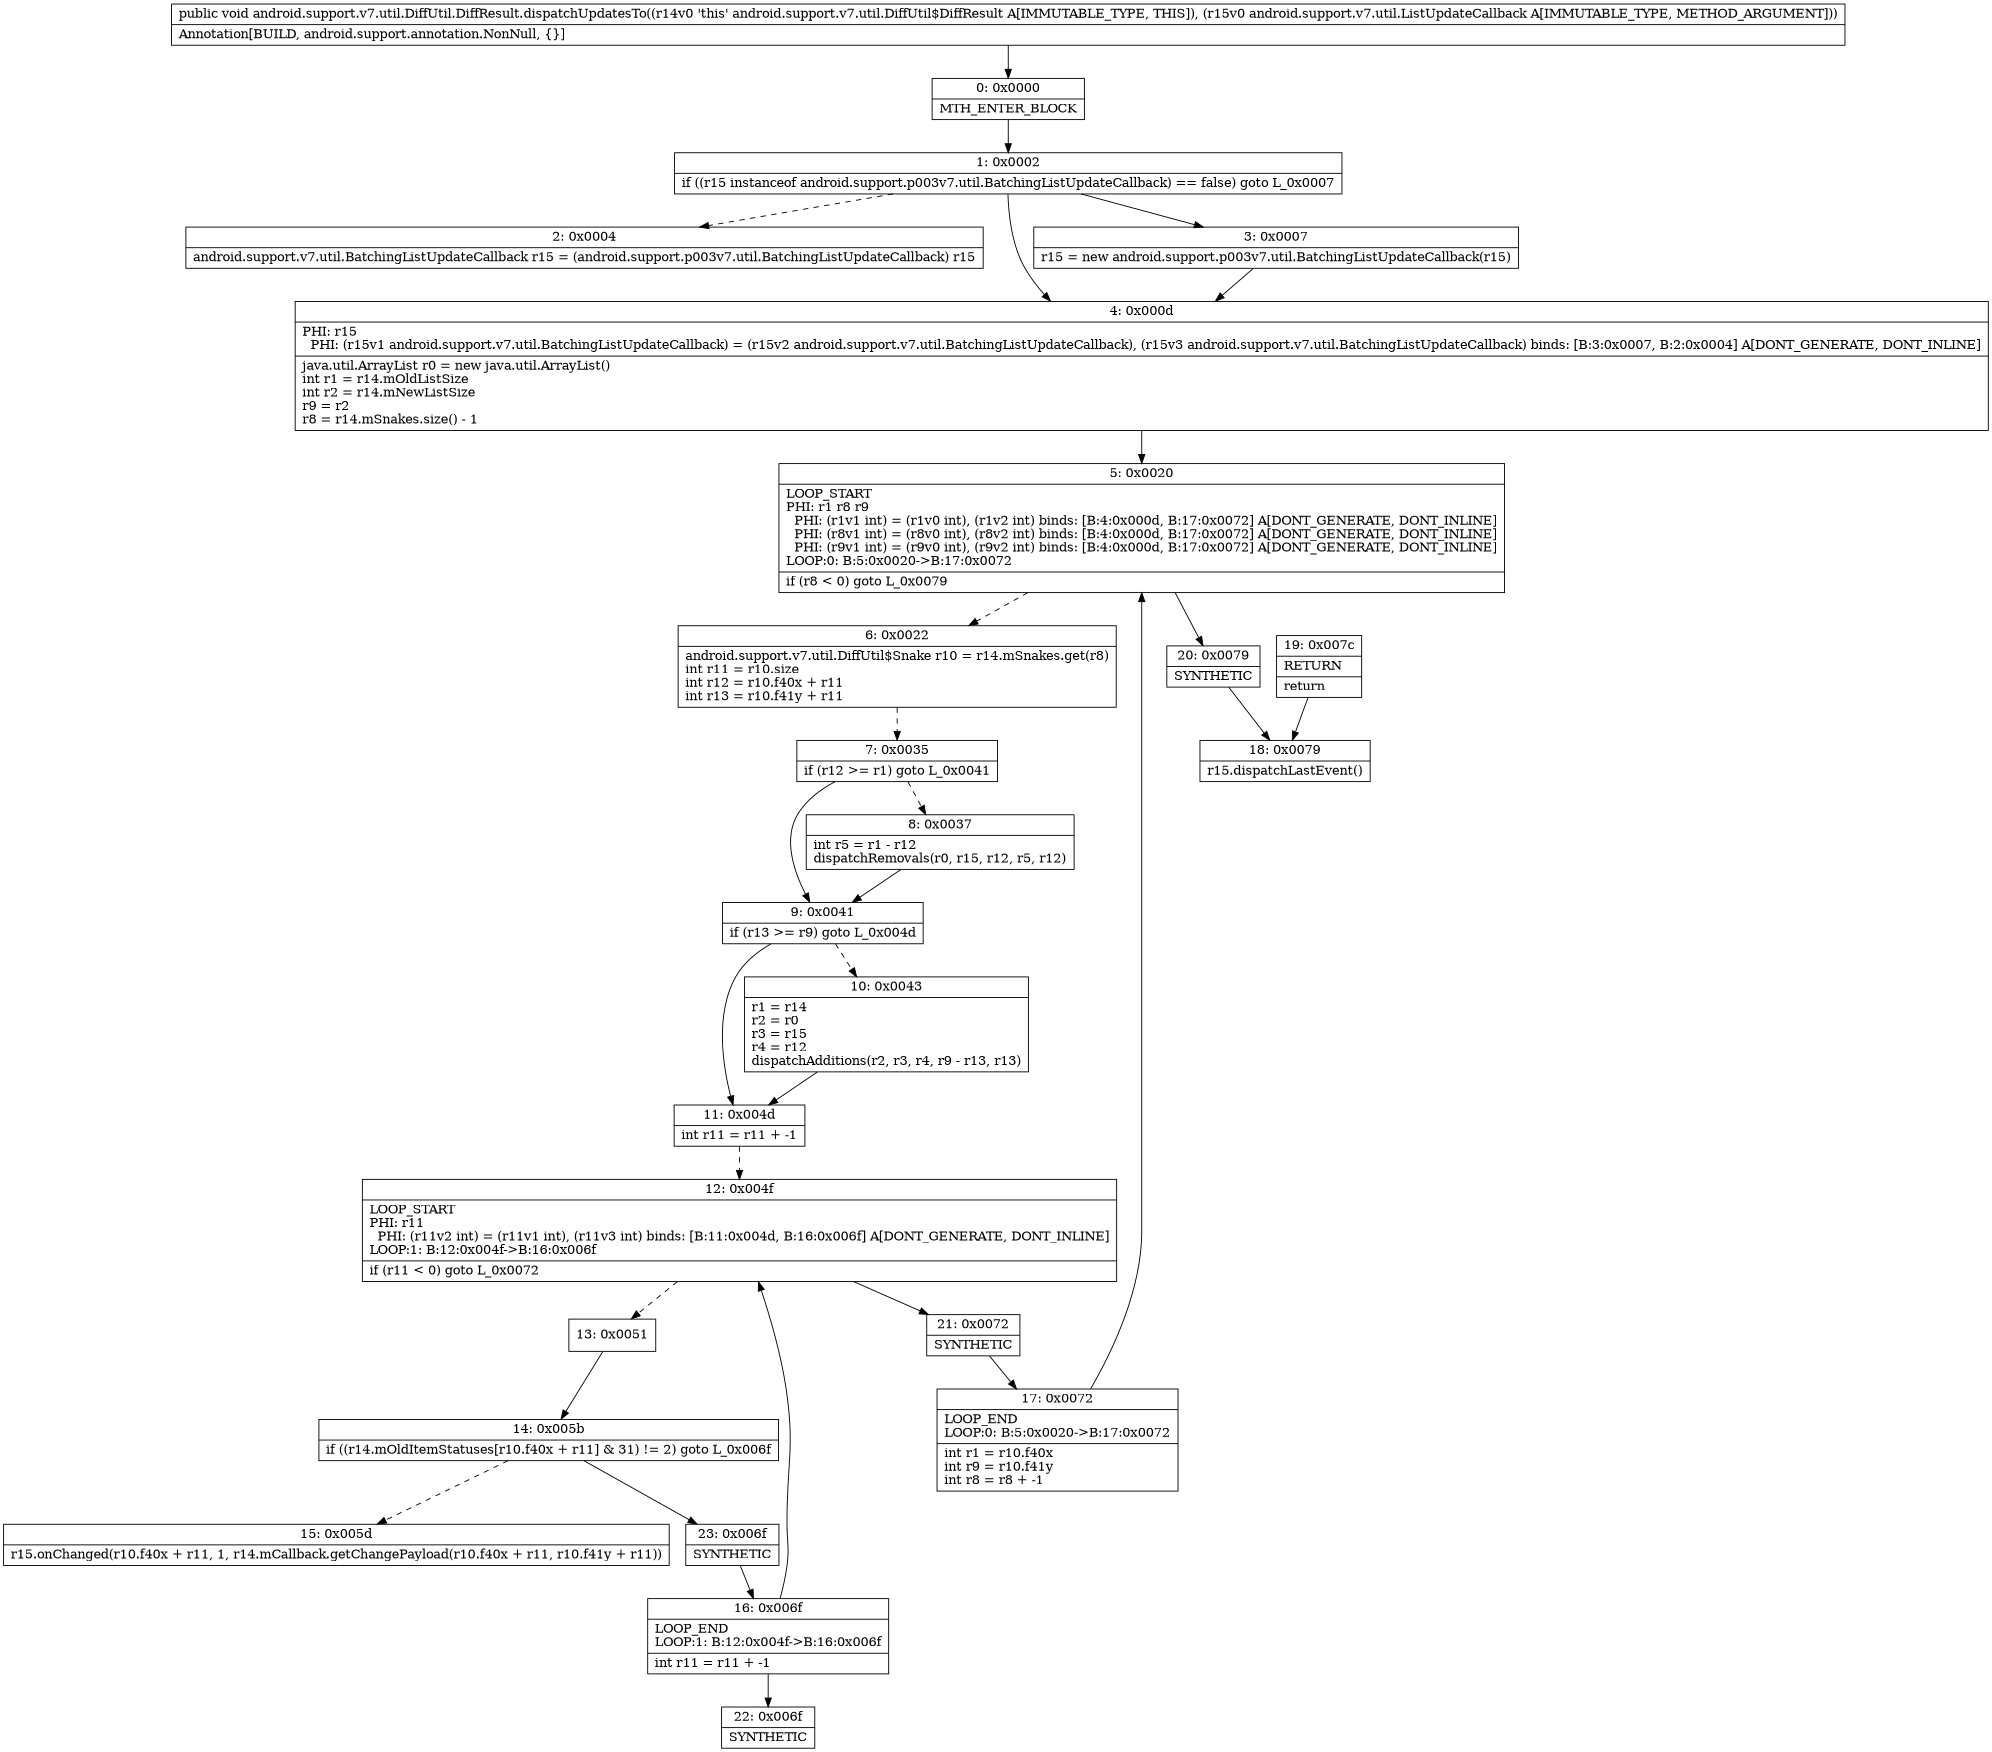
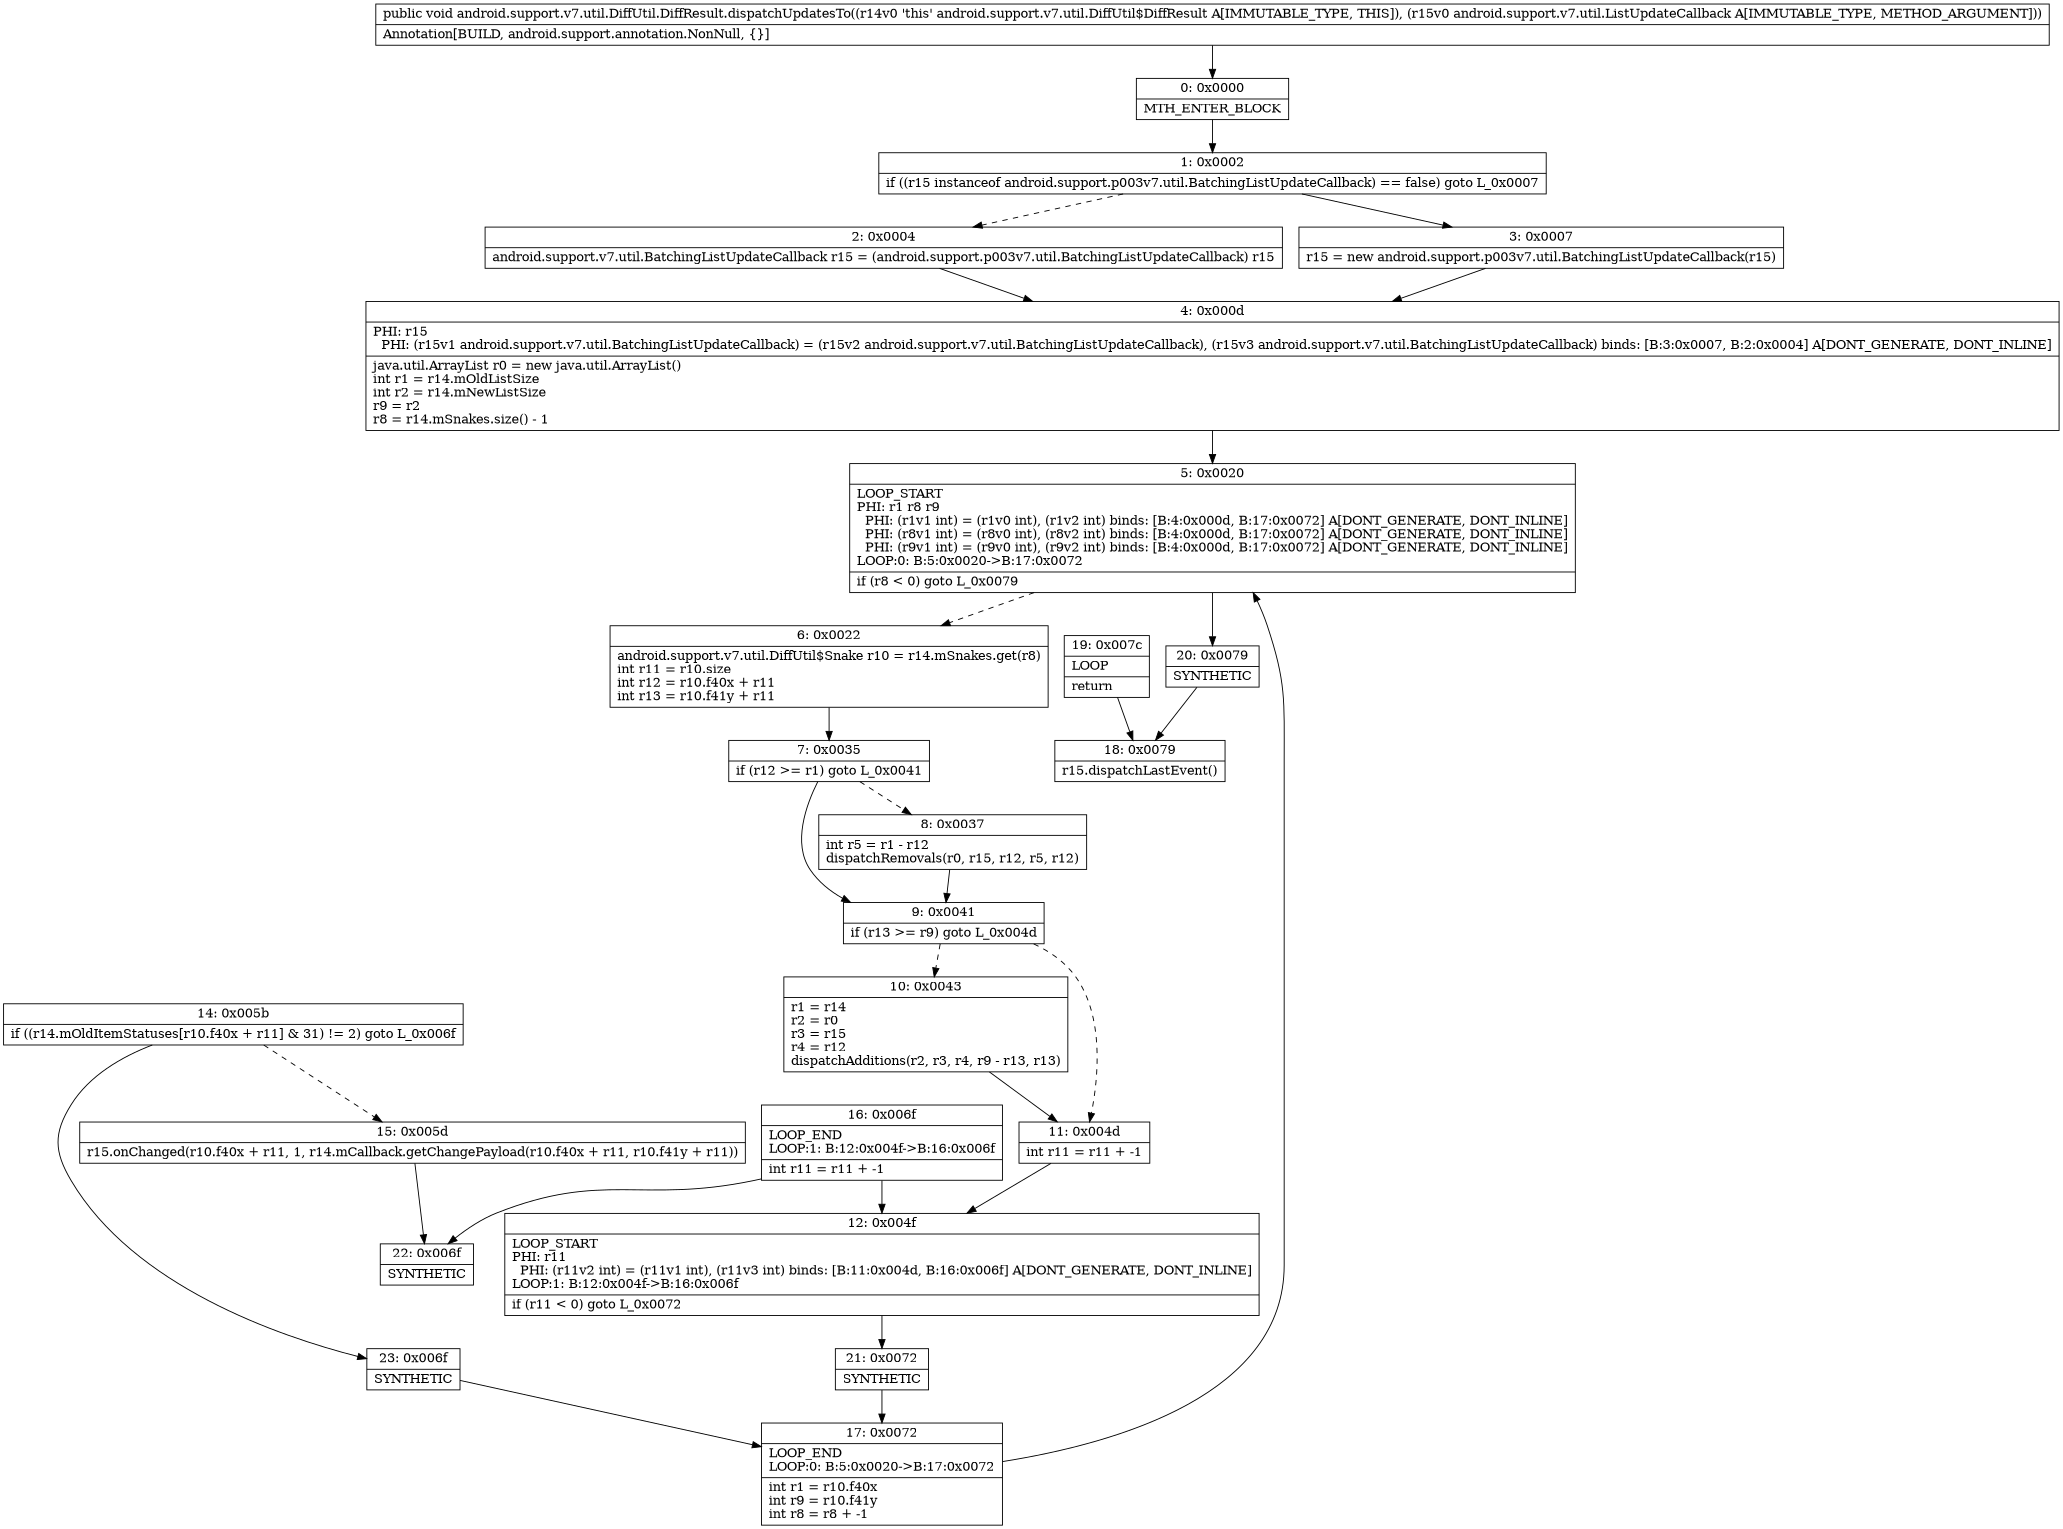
(1016, 248) -> (982, 283)
(1313, 666) -> (1090, 666)
(897, 719) -> (829, 719)
(724, 1011) -> (1093, 1016)
(740, 1158) -> (1013, 1186)
none -> (419, 1199)
(612, 1335) -> none
(745, 1578) -> (606, 1413)
